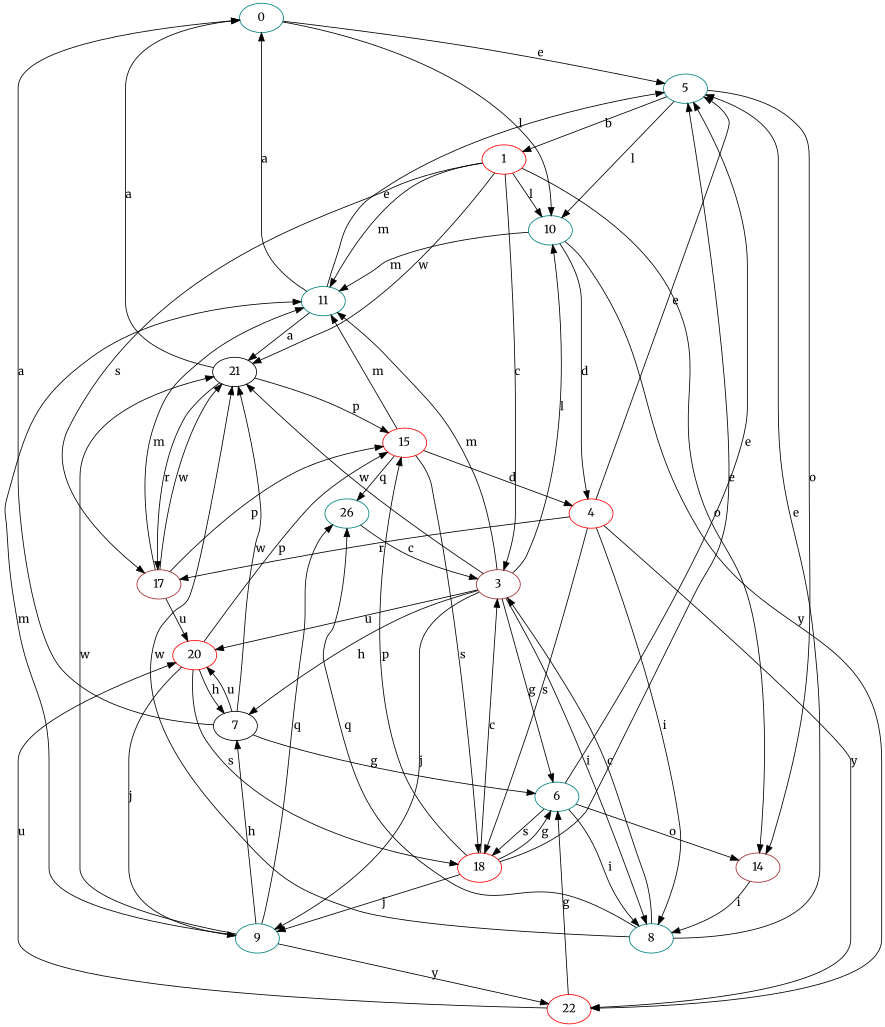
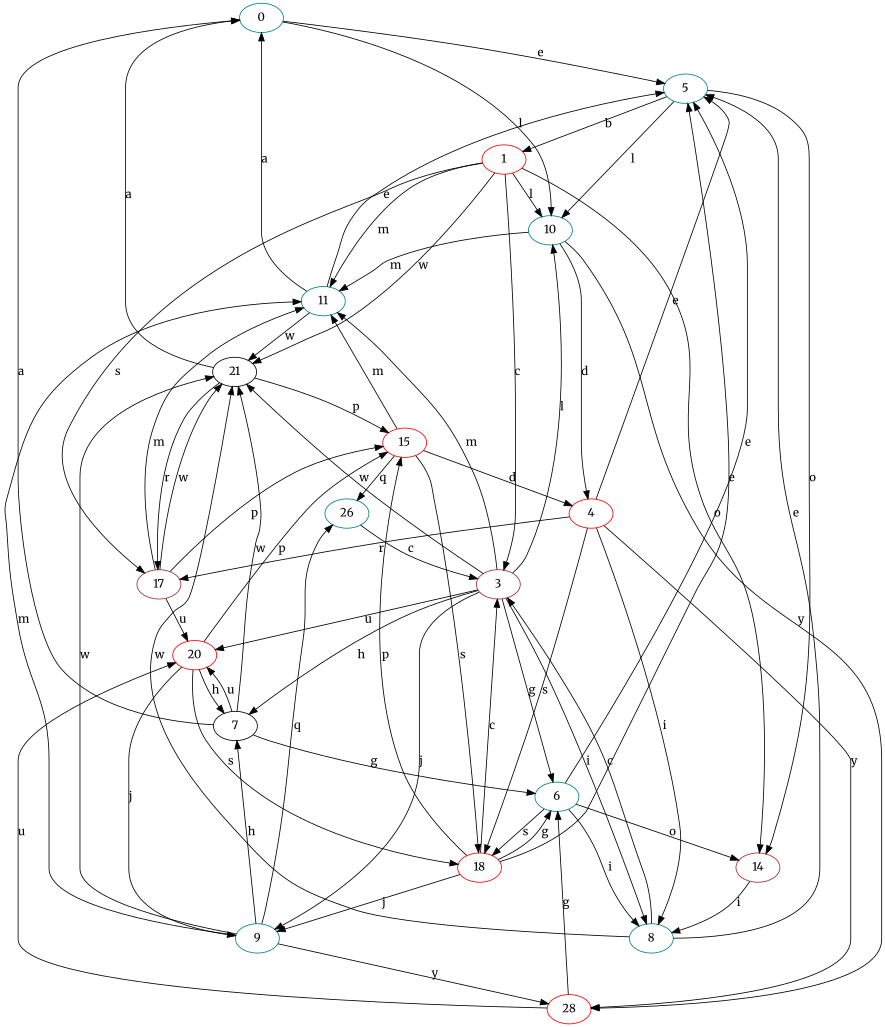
(290, 337) -> (290, 337)
(377, 818) -> none
(569, 1009) -> (569, 1009)
